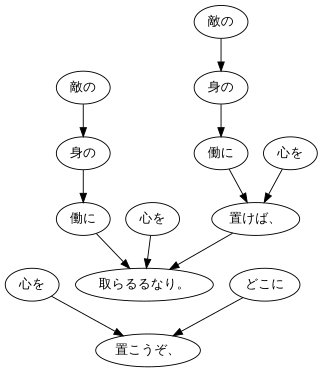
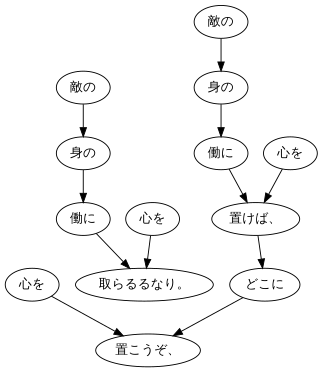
(205, 249) -> (260, 247)
